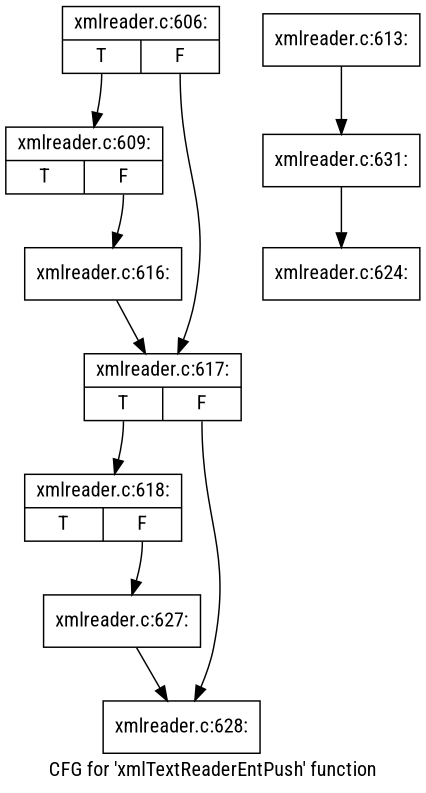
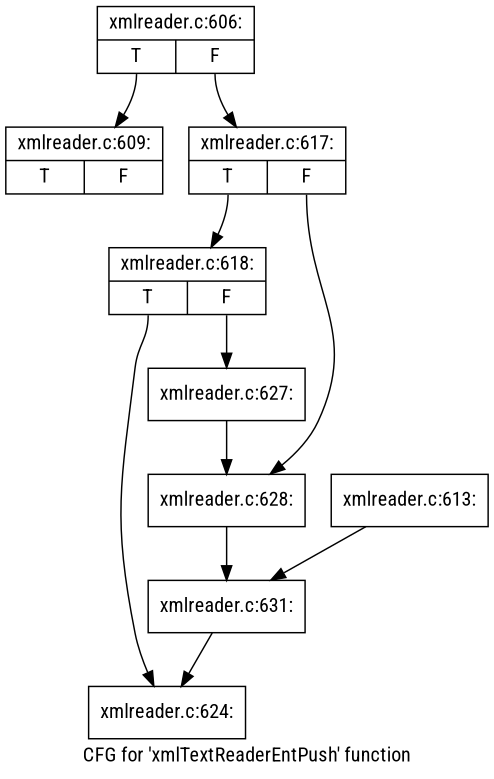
(103, 274) -> none
none -> (122, 494)
none -> (227, 546)
